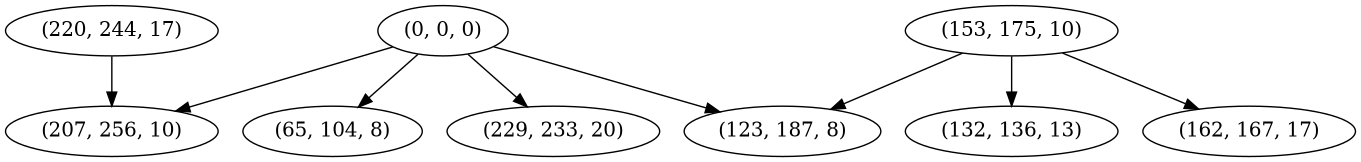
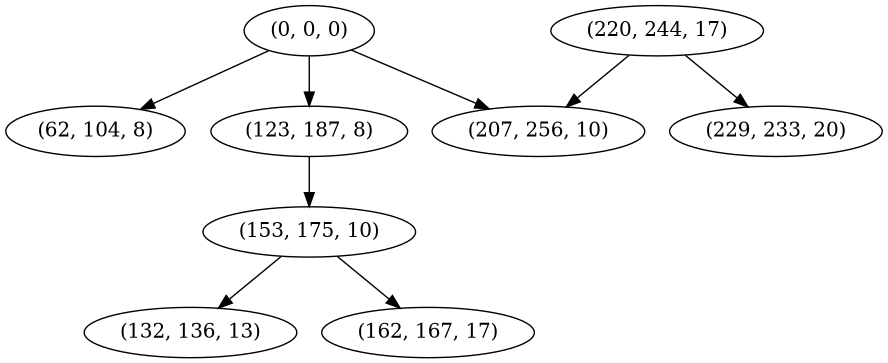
(492, 76) -> (711, 77)
(903, 78) -> (309, 175)
(333, 131) -> (95, 131)
